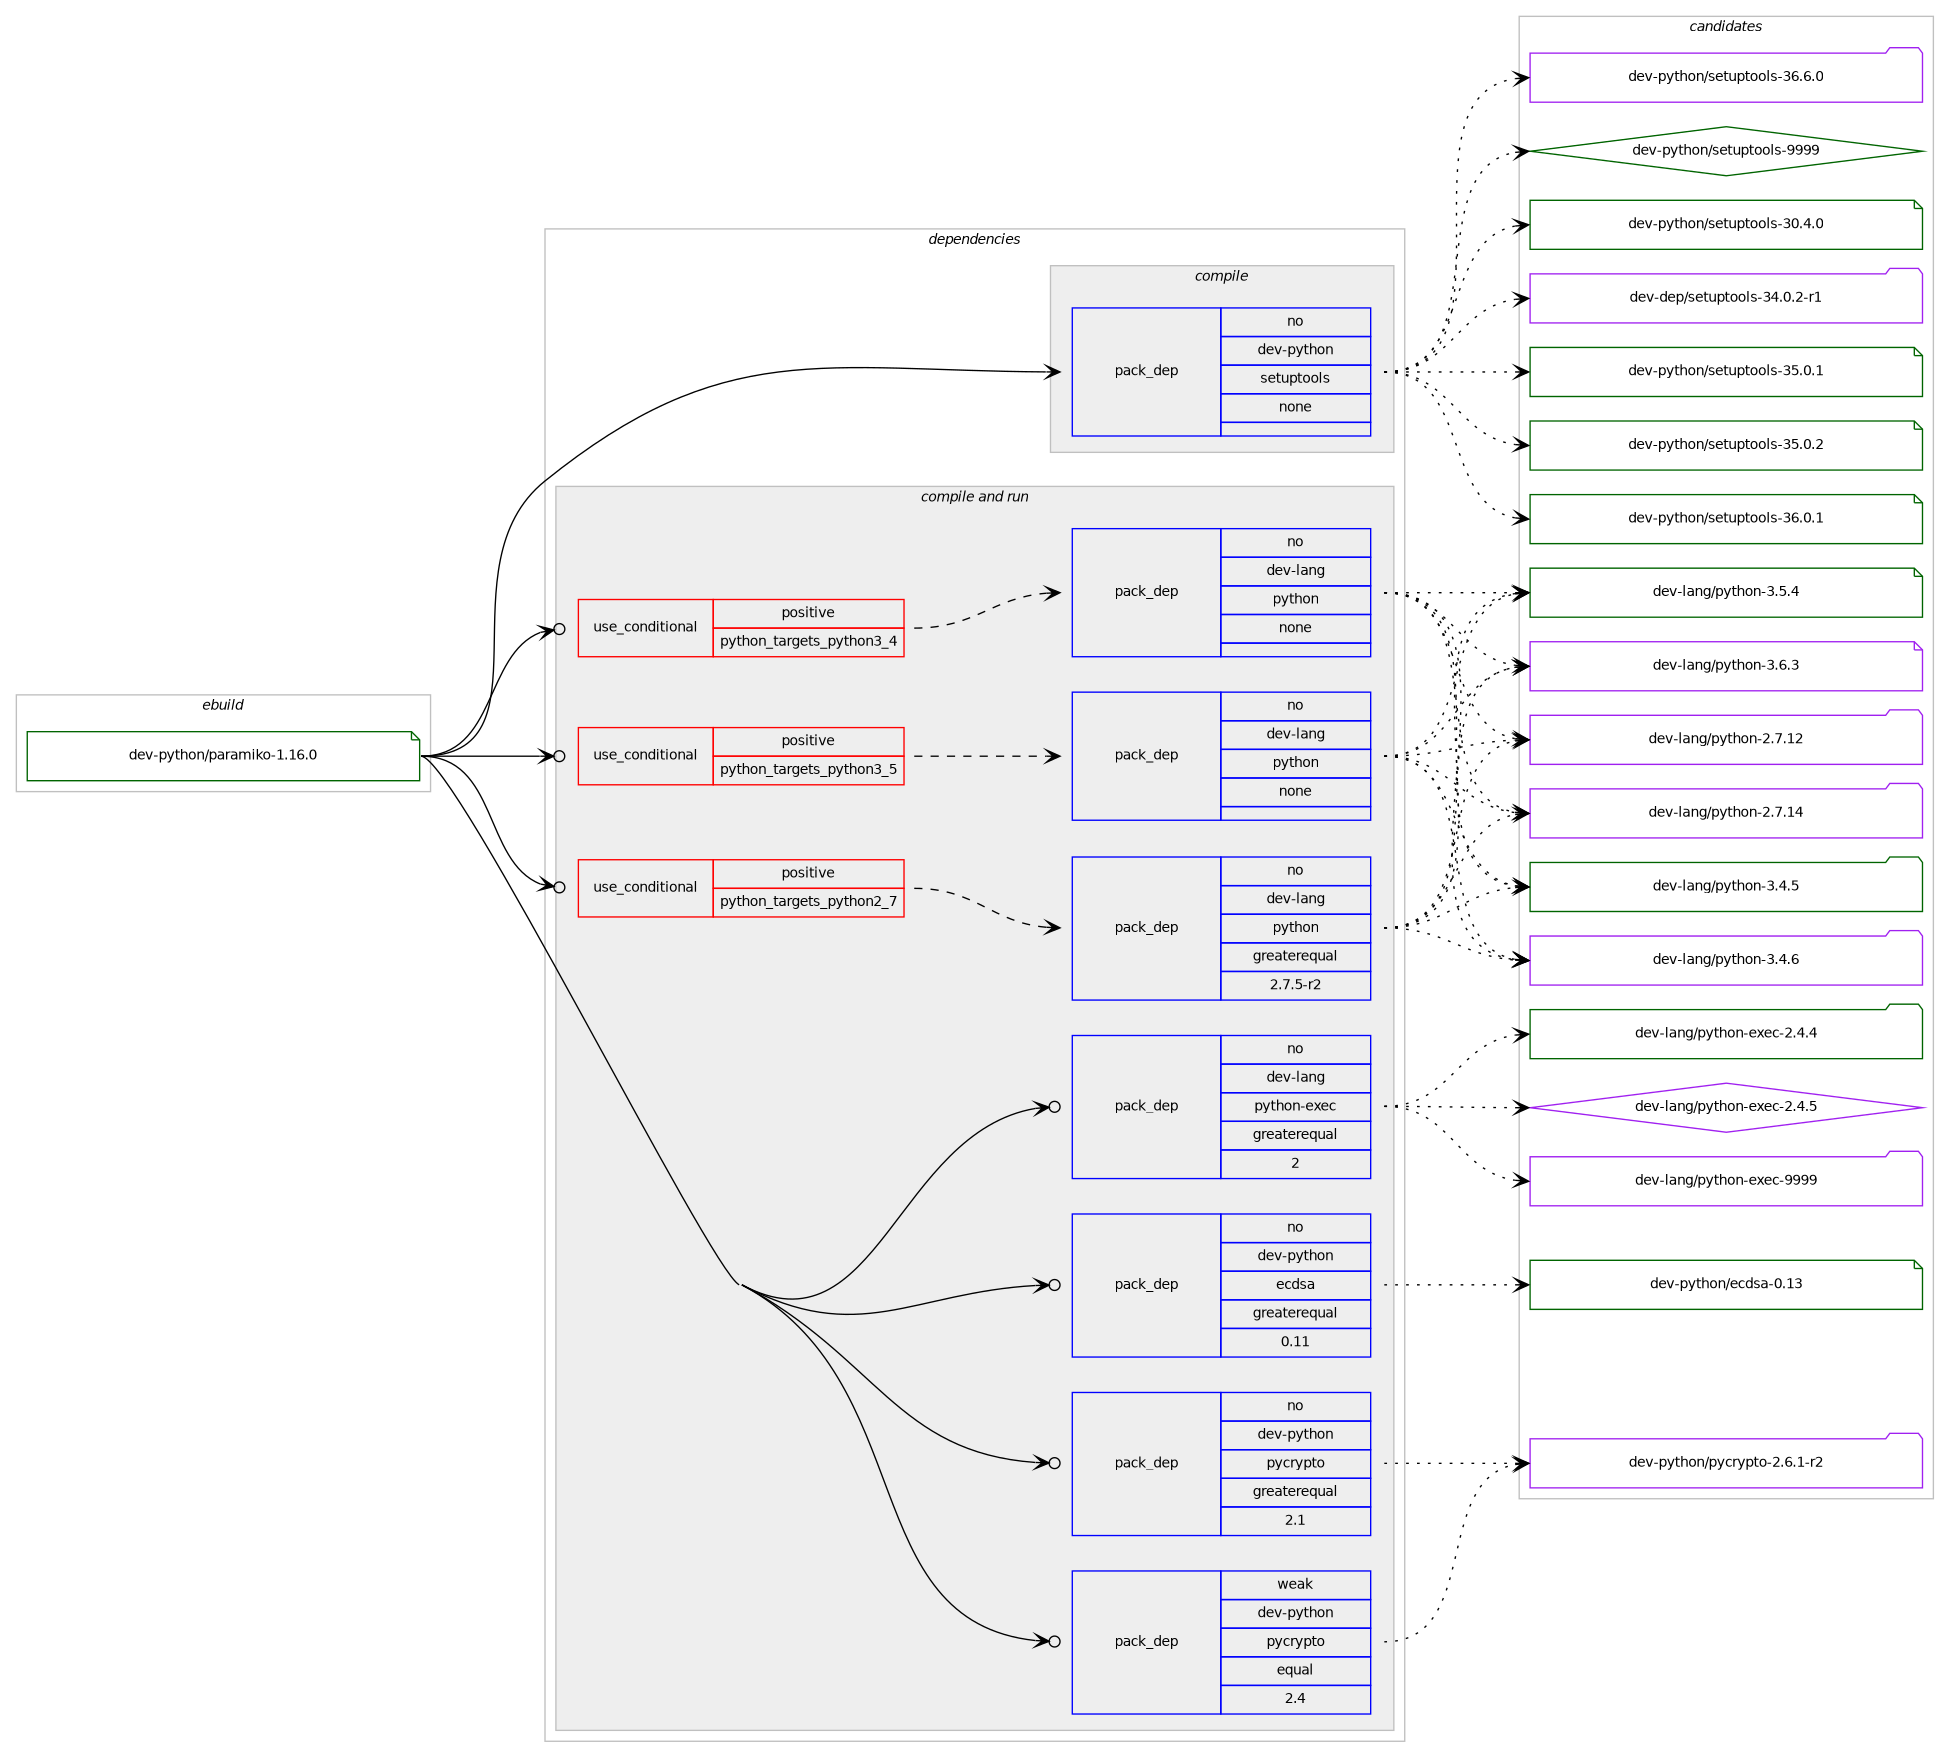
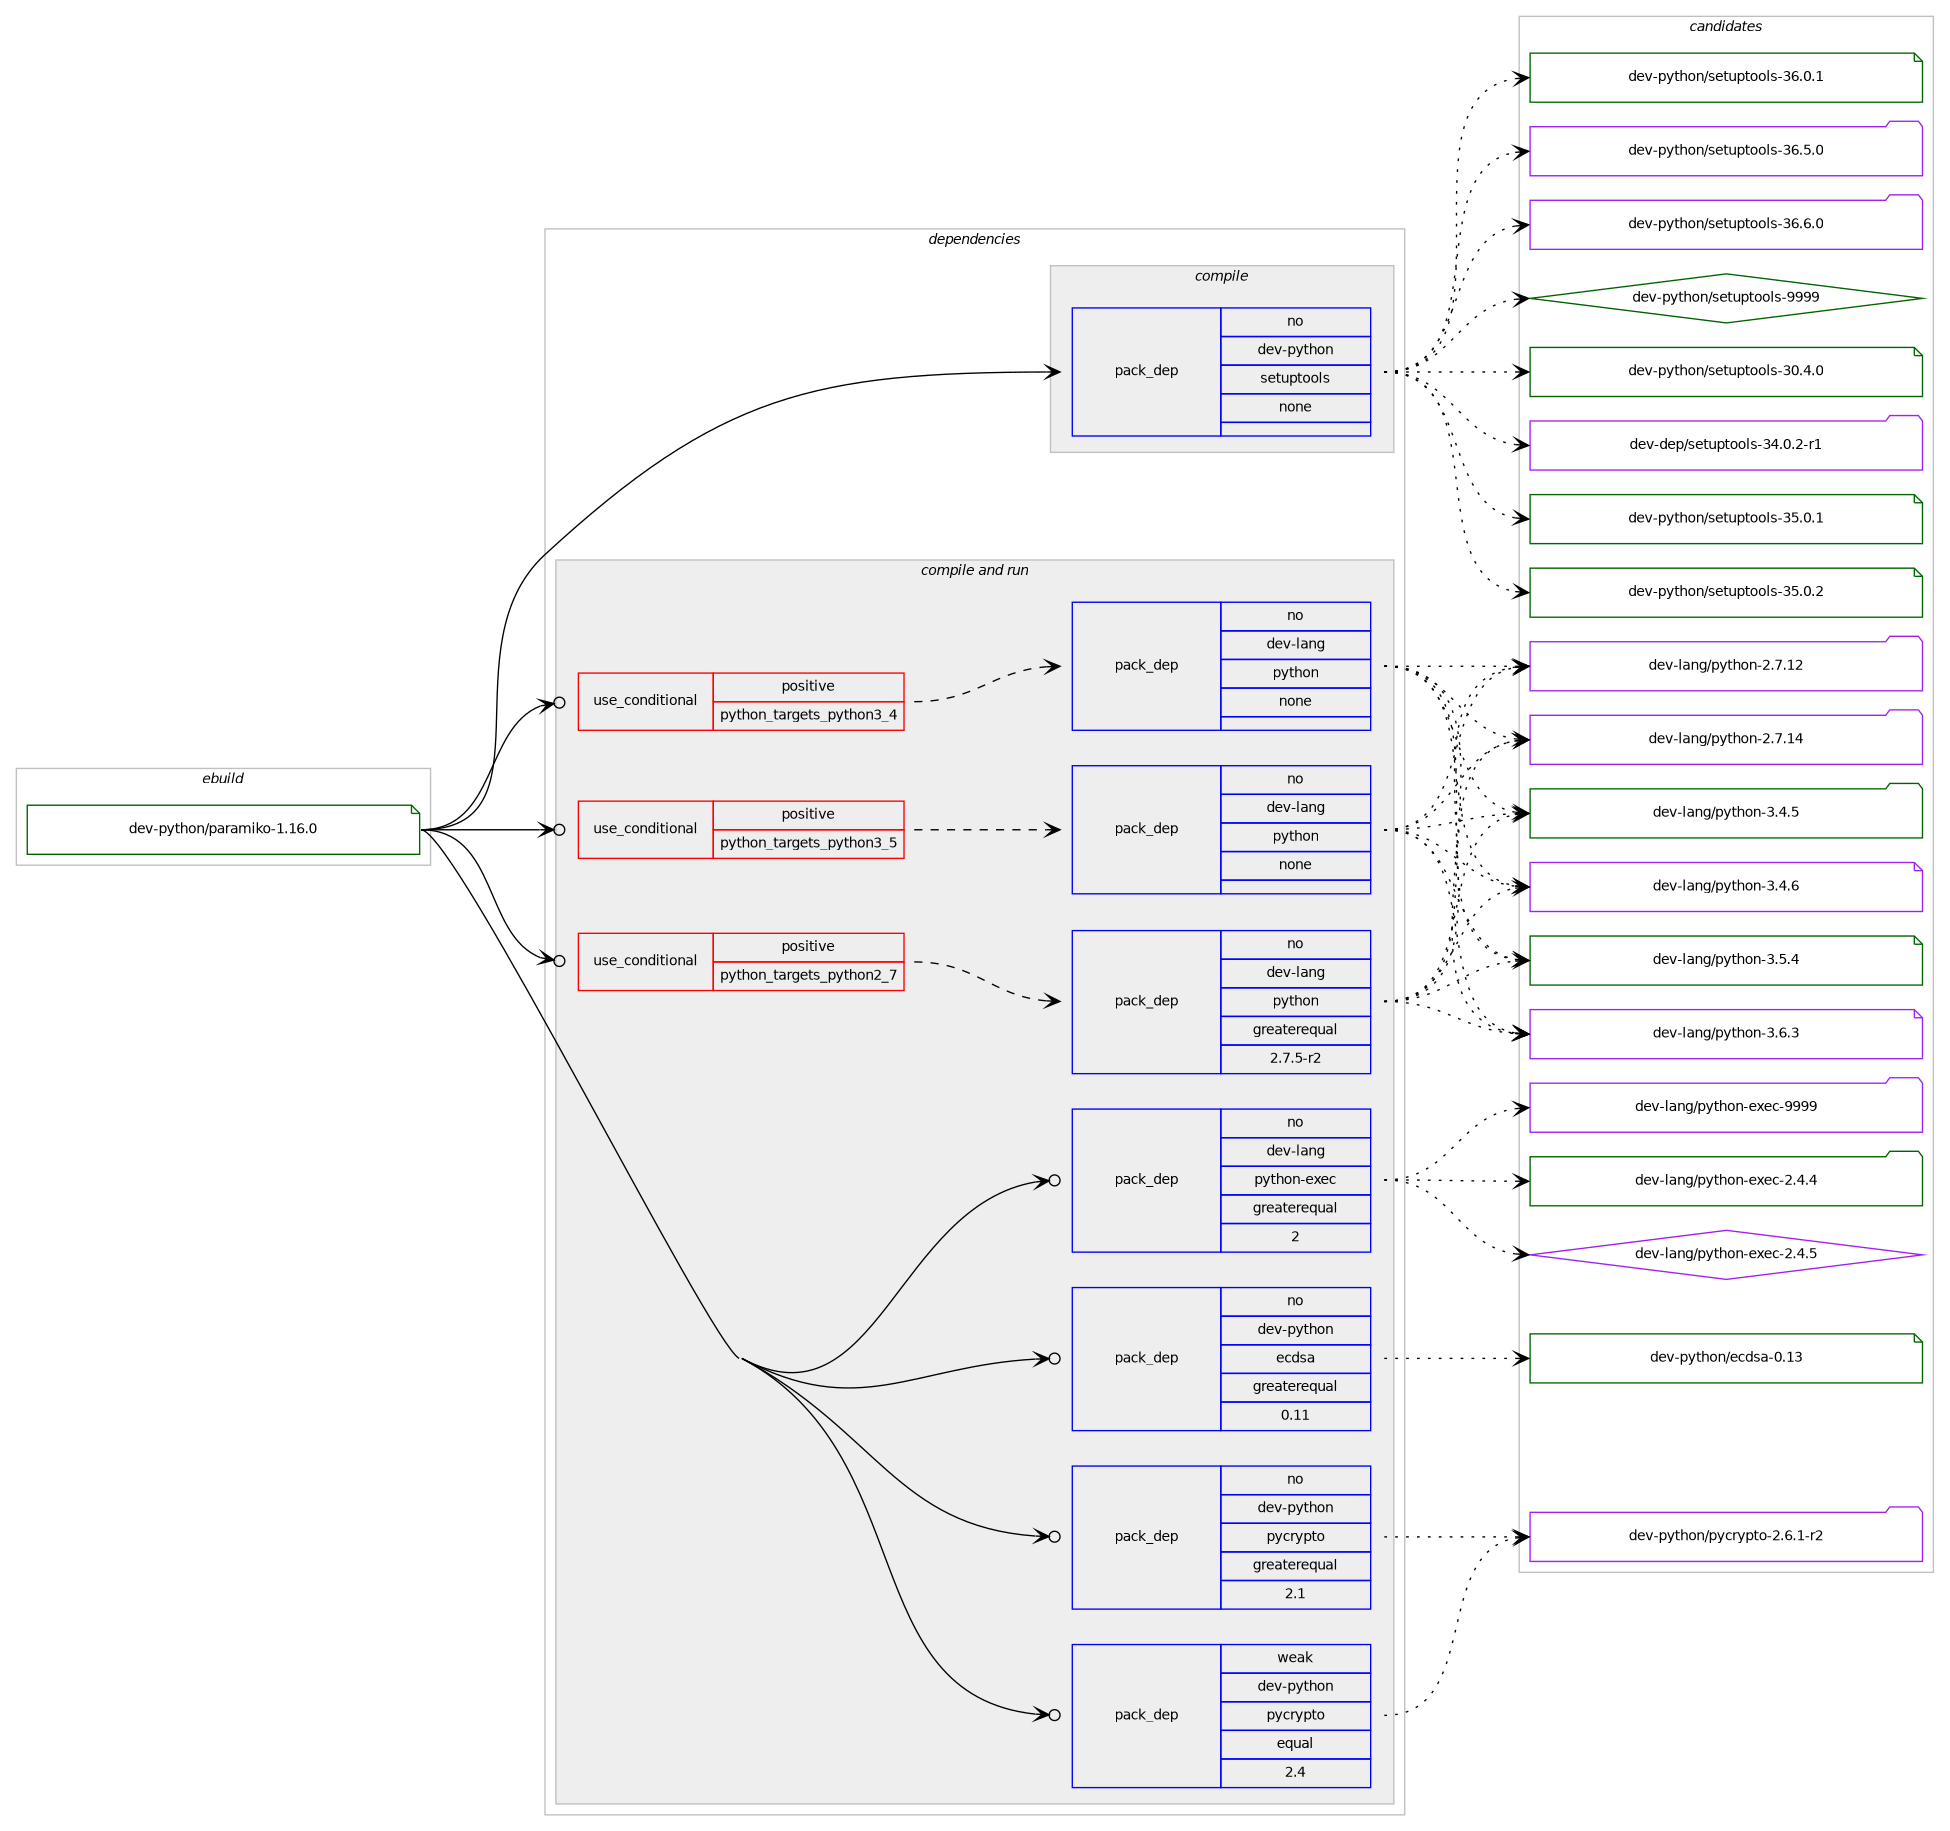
none -> (1726, 151)
(1726, 961) -> (1726, 887)
